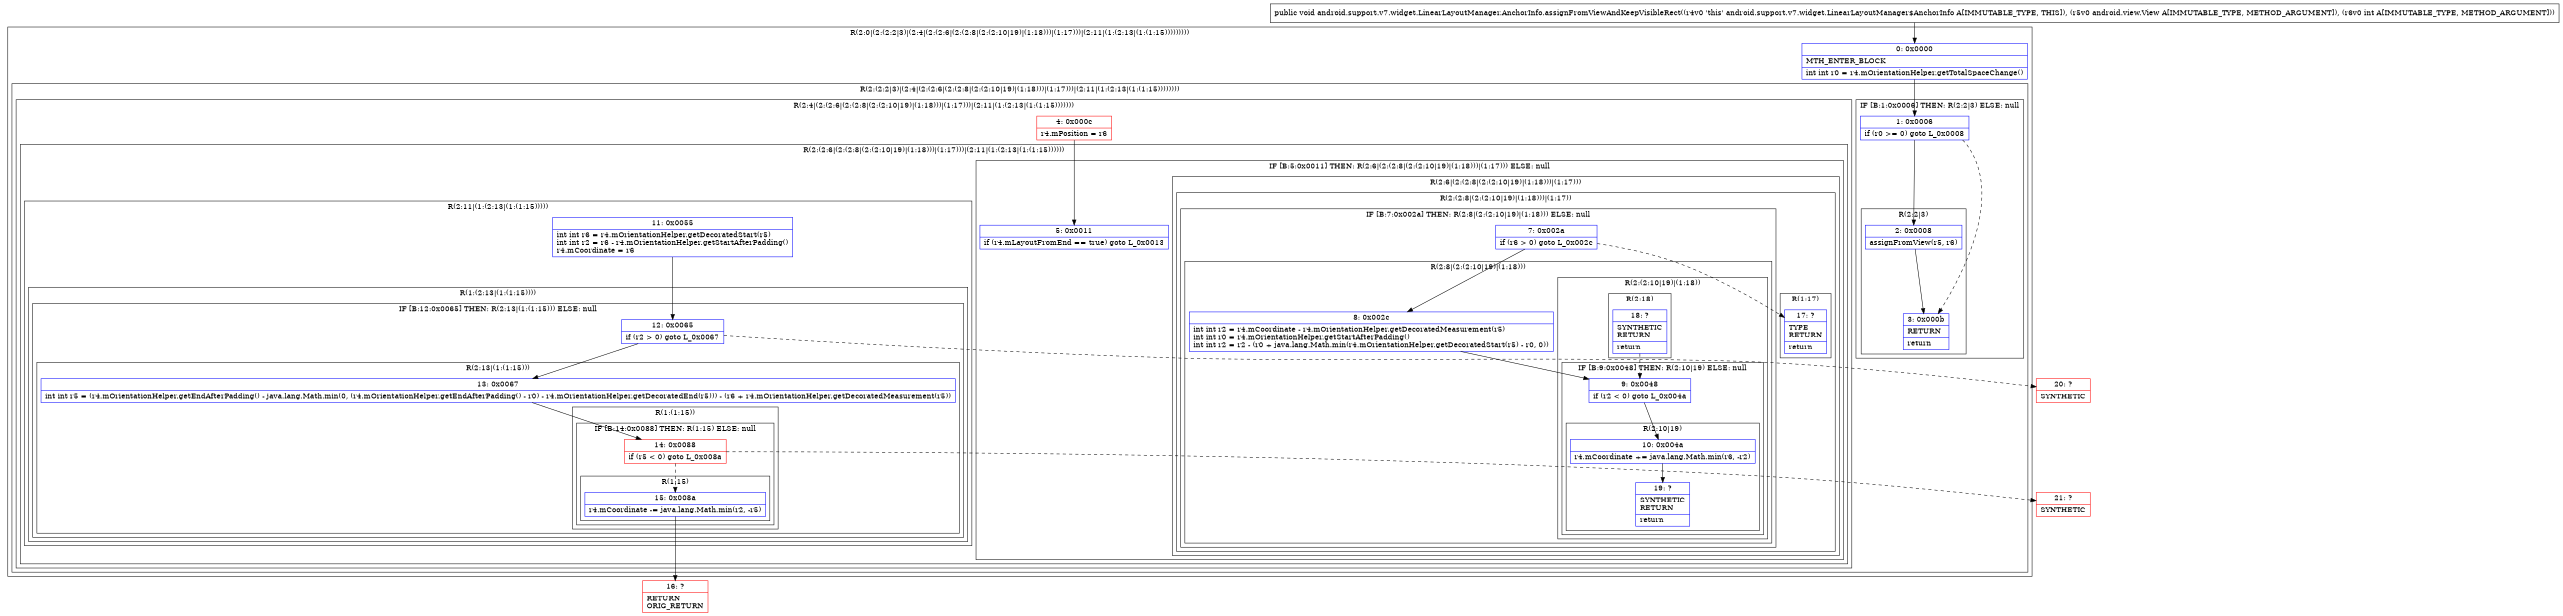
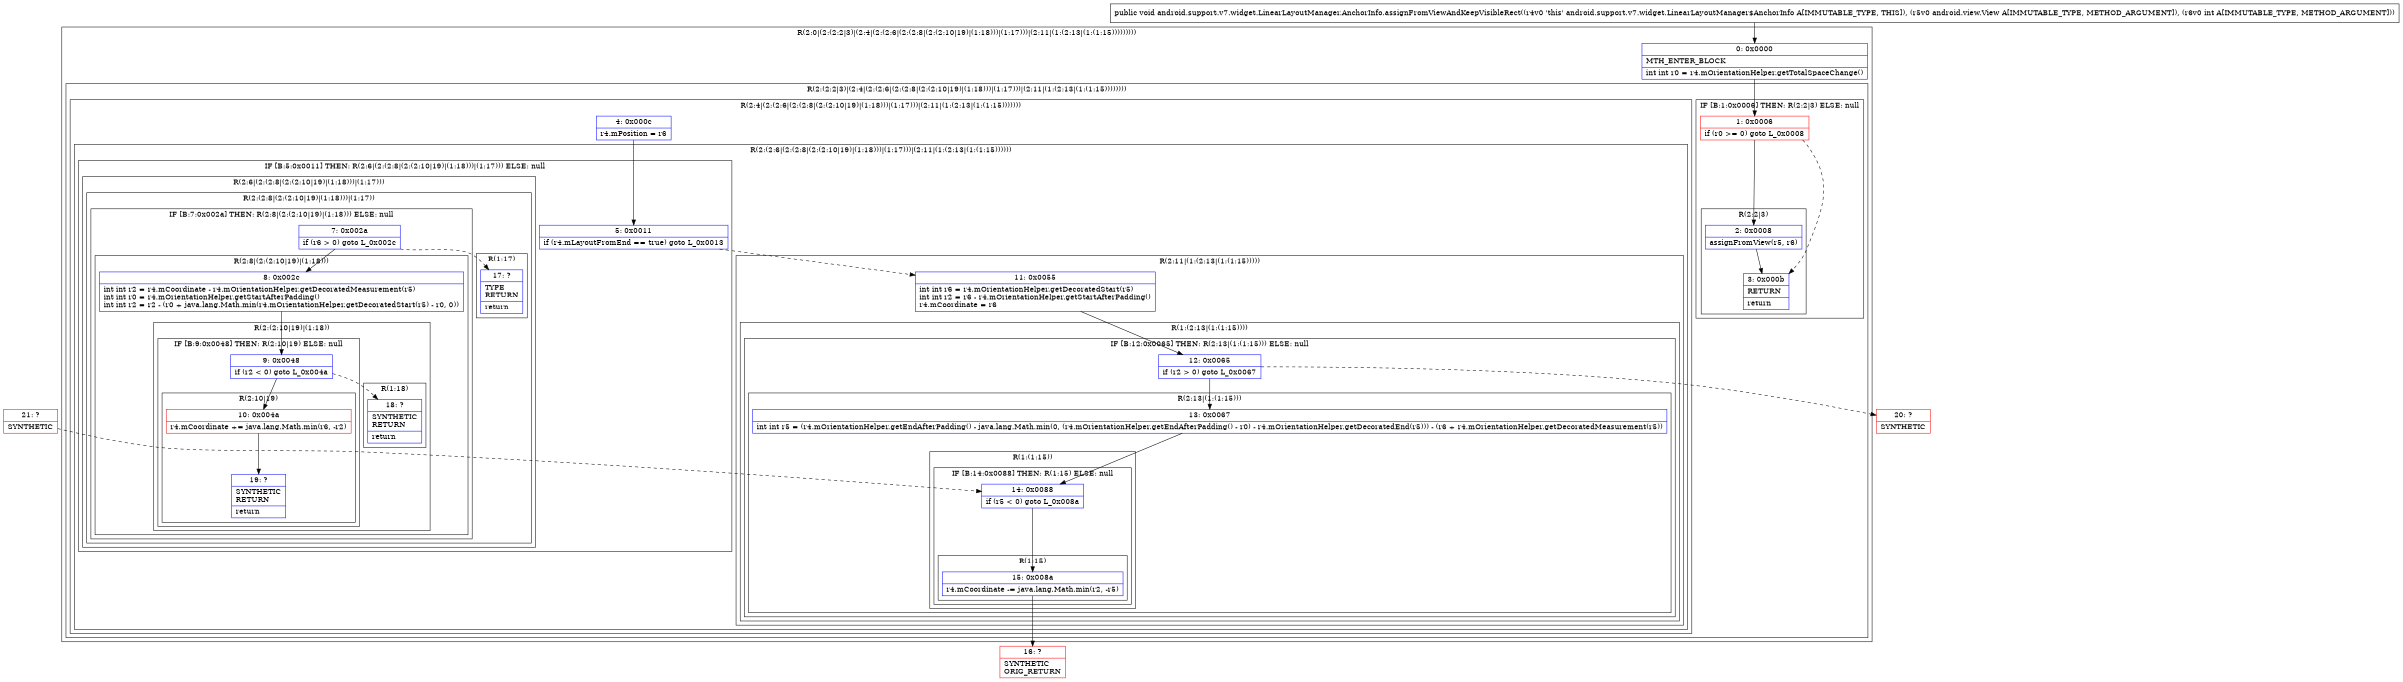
(1074, 128) -> (634, 128)
(1915, 128) -> (1755, 128)
none -> (815, 262)
(1640, 299) -> (395, 389)
(1640, 366) -> (355, 382)
(675, 451) -> (1033, 496)
(1663, 451) -> (259, 421)
(1379, 461) -> (517, 460)
(675, 473) -> (1033, 537)
(664, 598) -> (1027, 664)
